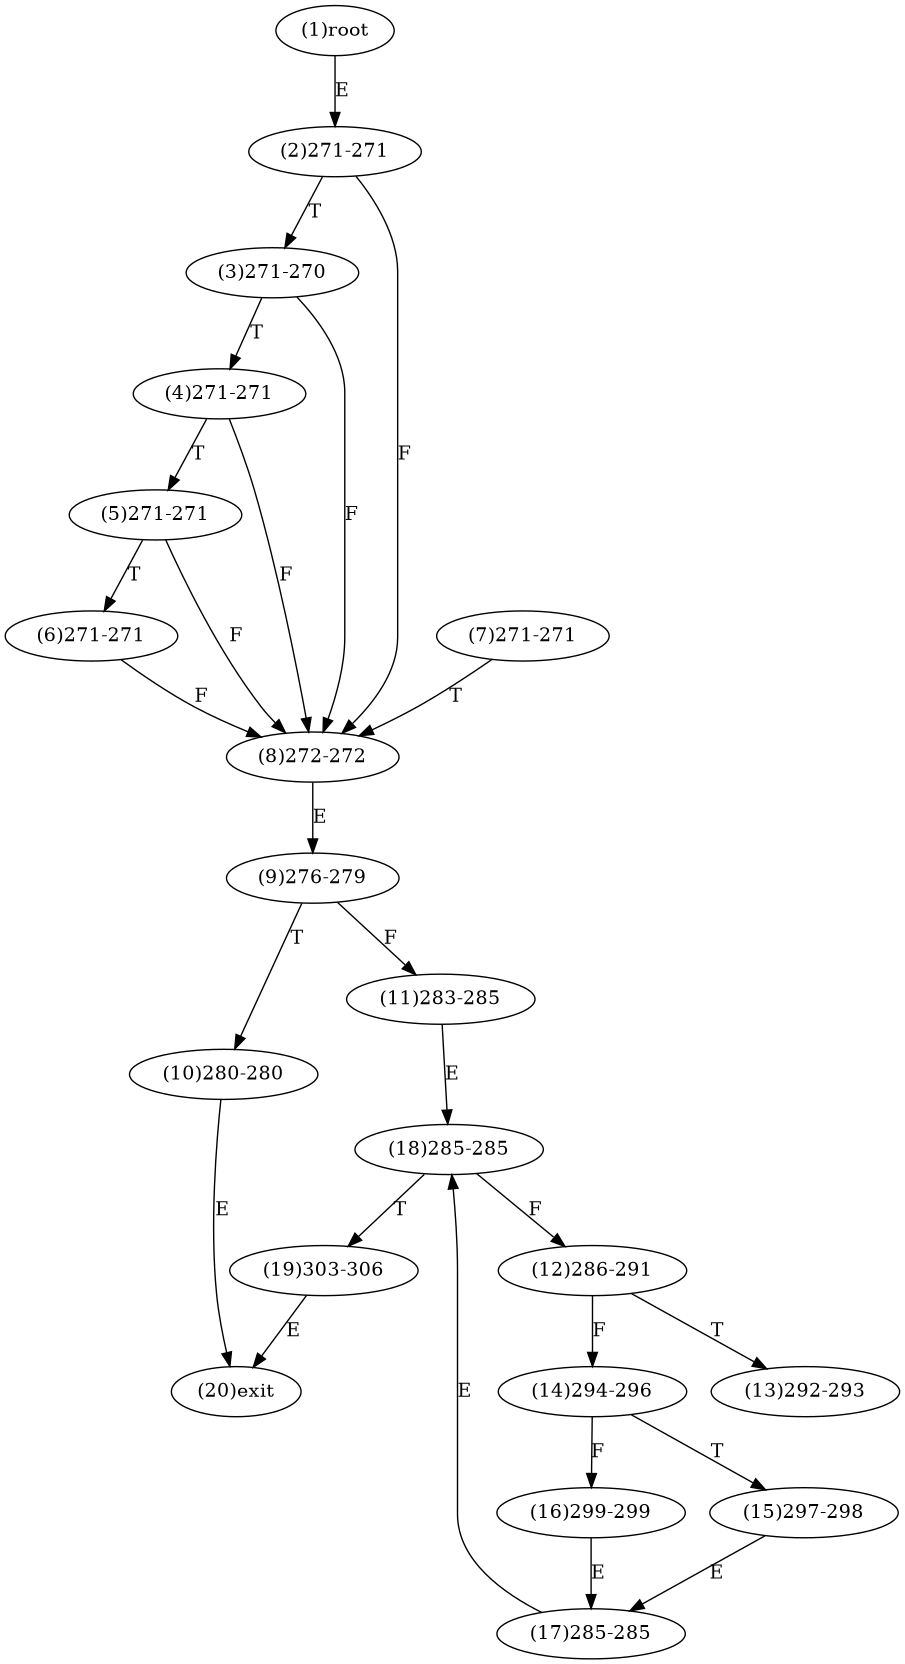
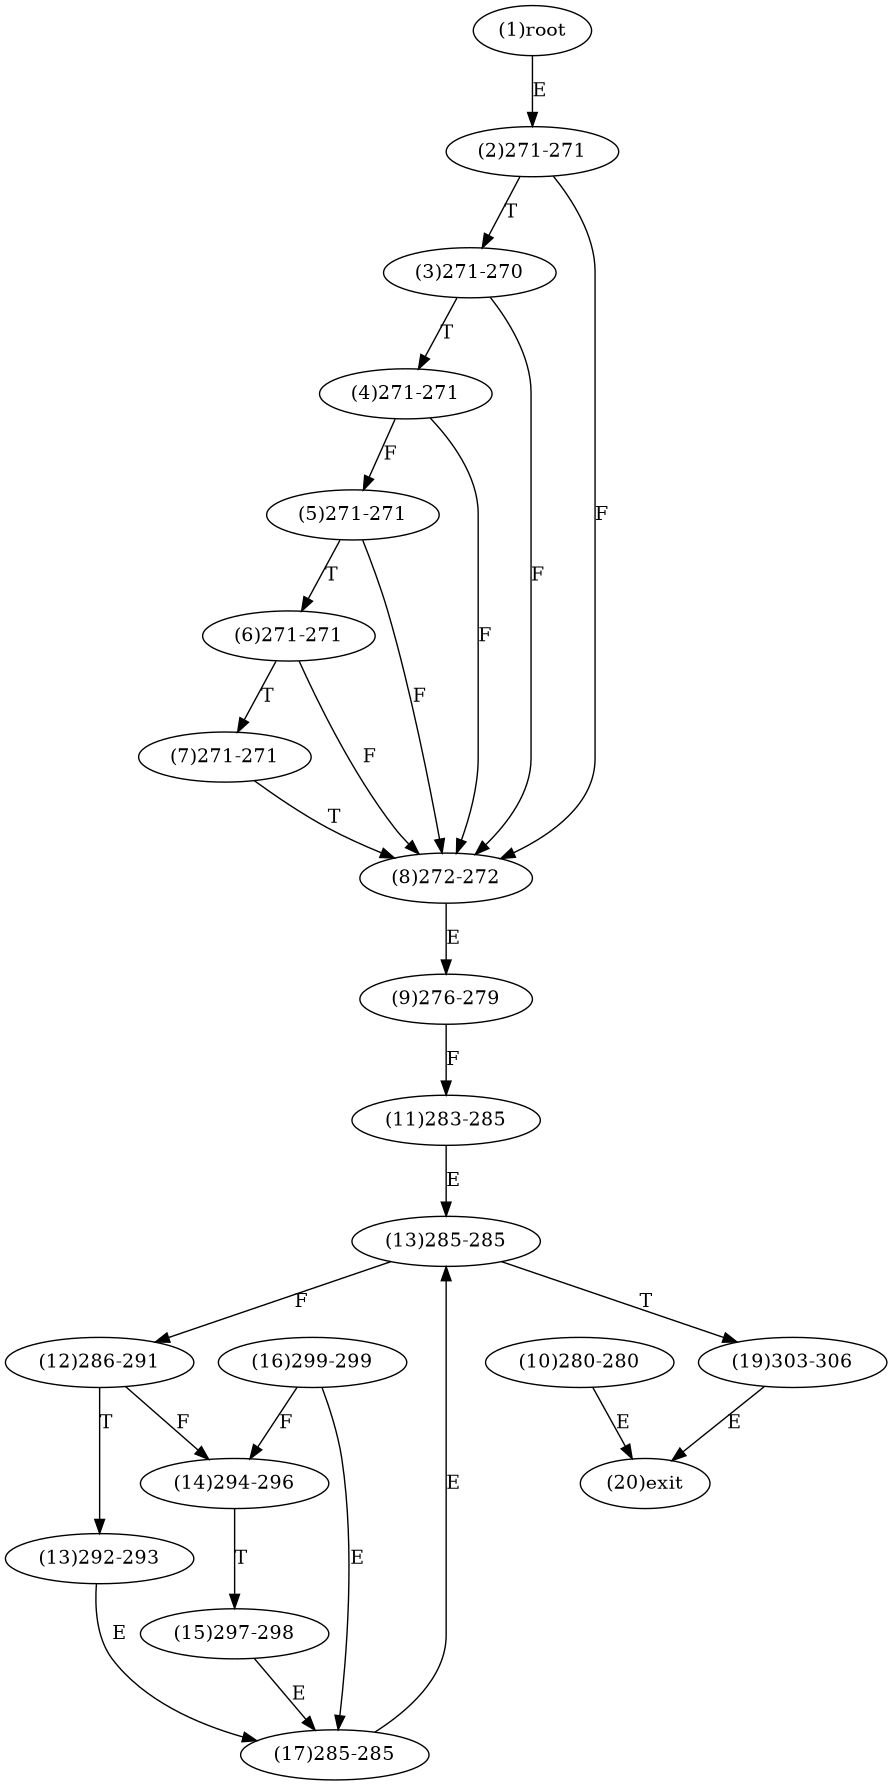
(199, 454) -> (390, 454)
none -> (260, 691)
(271, 970) -> none
(449, 1150) -> (446, 1241)
(592, 1445) -> (278, 1417)
none -> (139, 1686)
